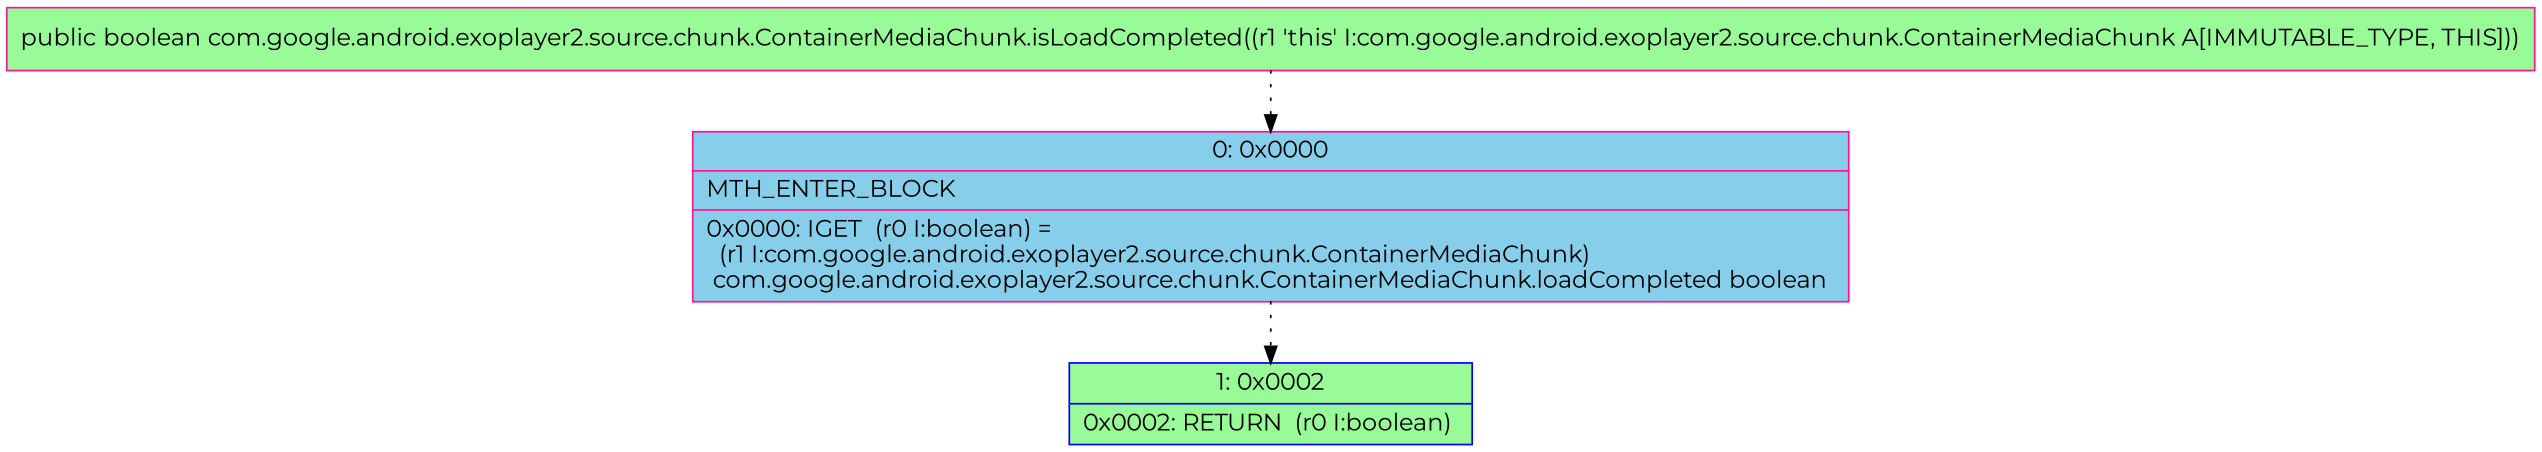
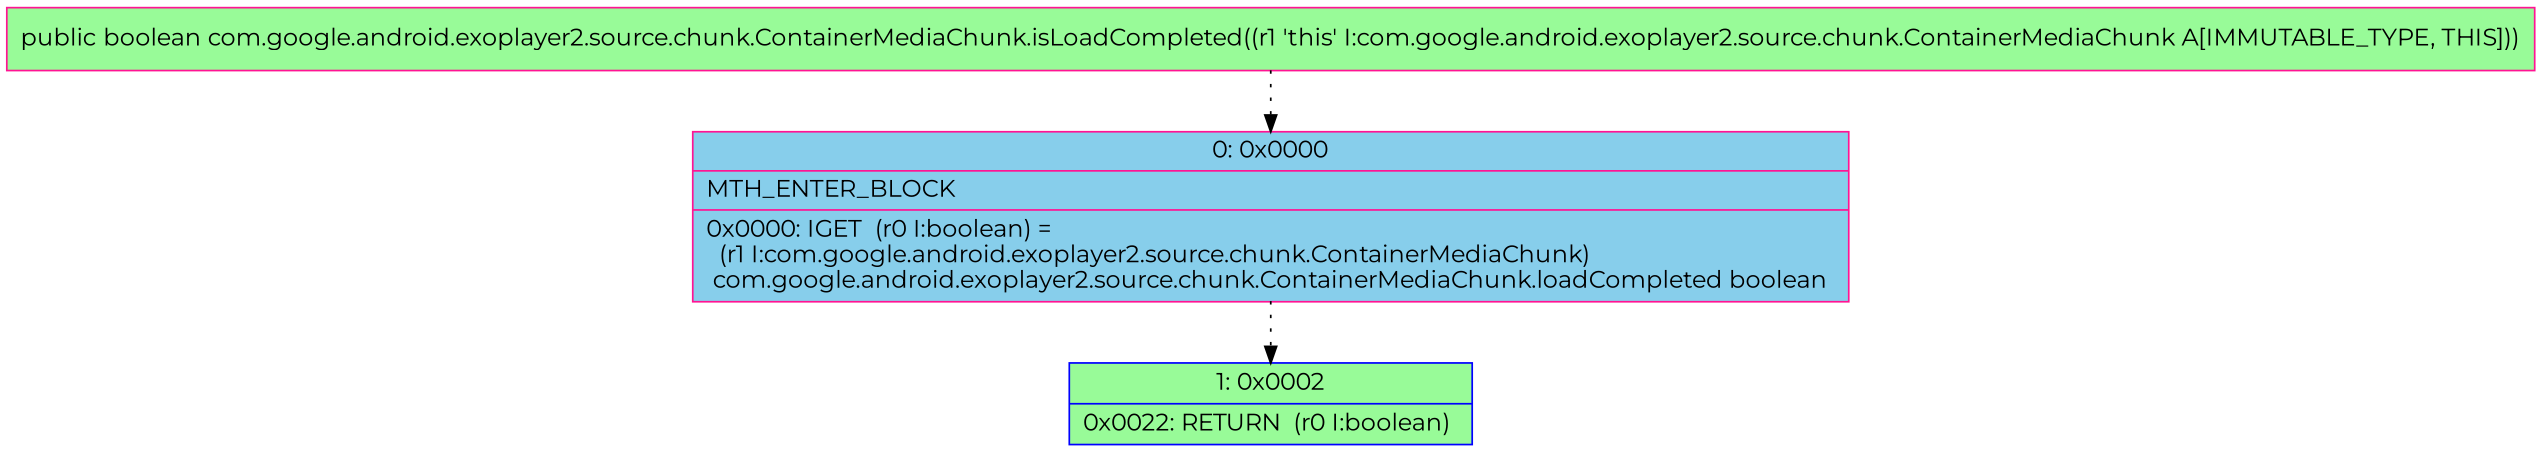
(1271, 423) -> (1270, 423)
